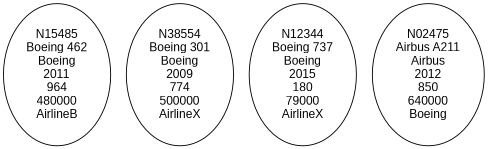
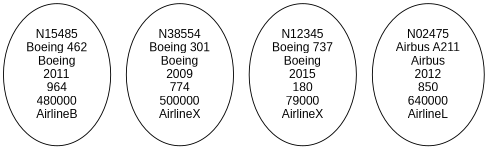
(303, 75) -> (303, 75)
(428, 75) -> (428, 75)
